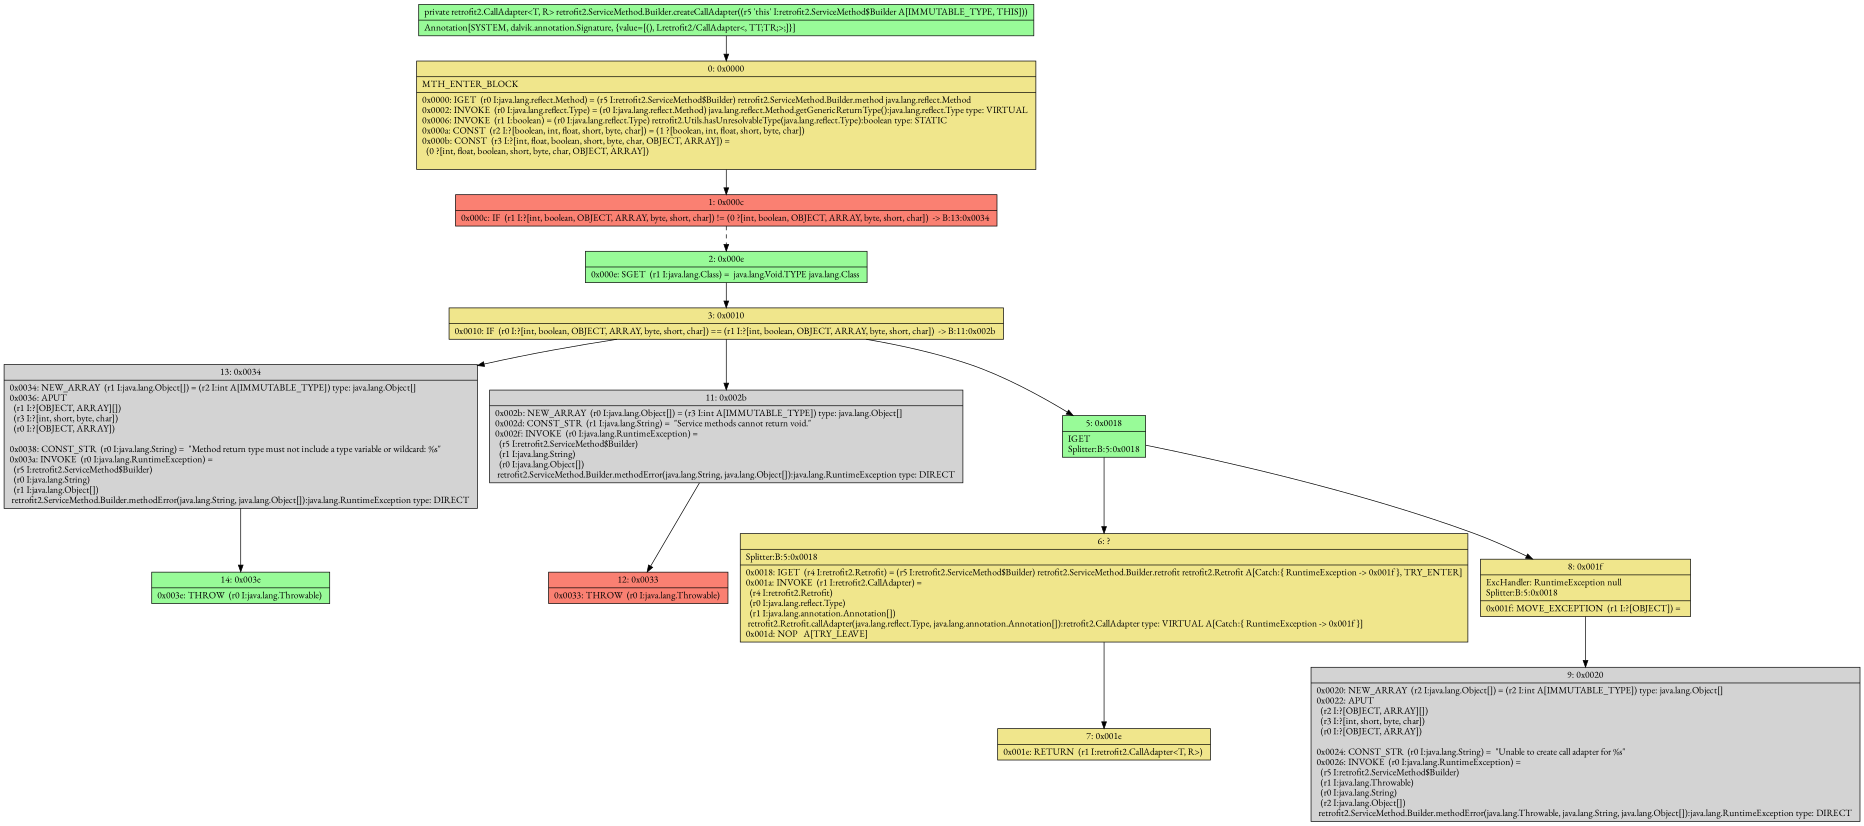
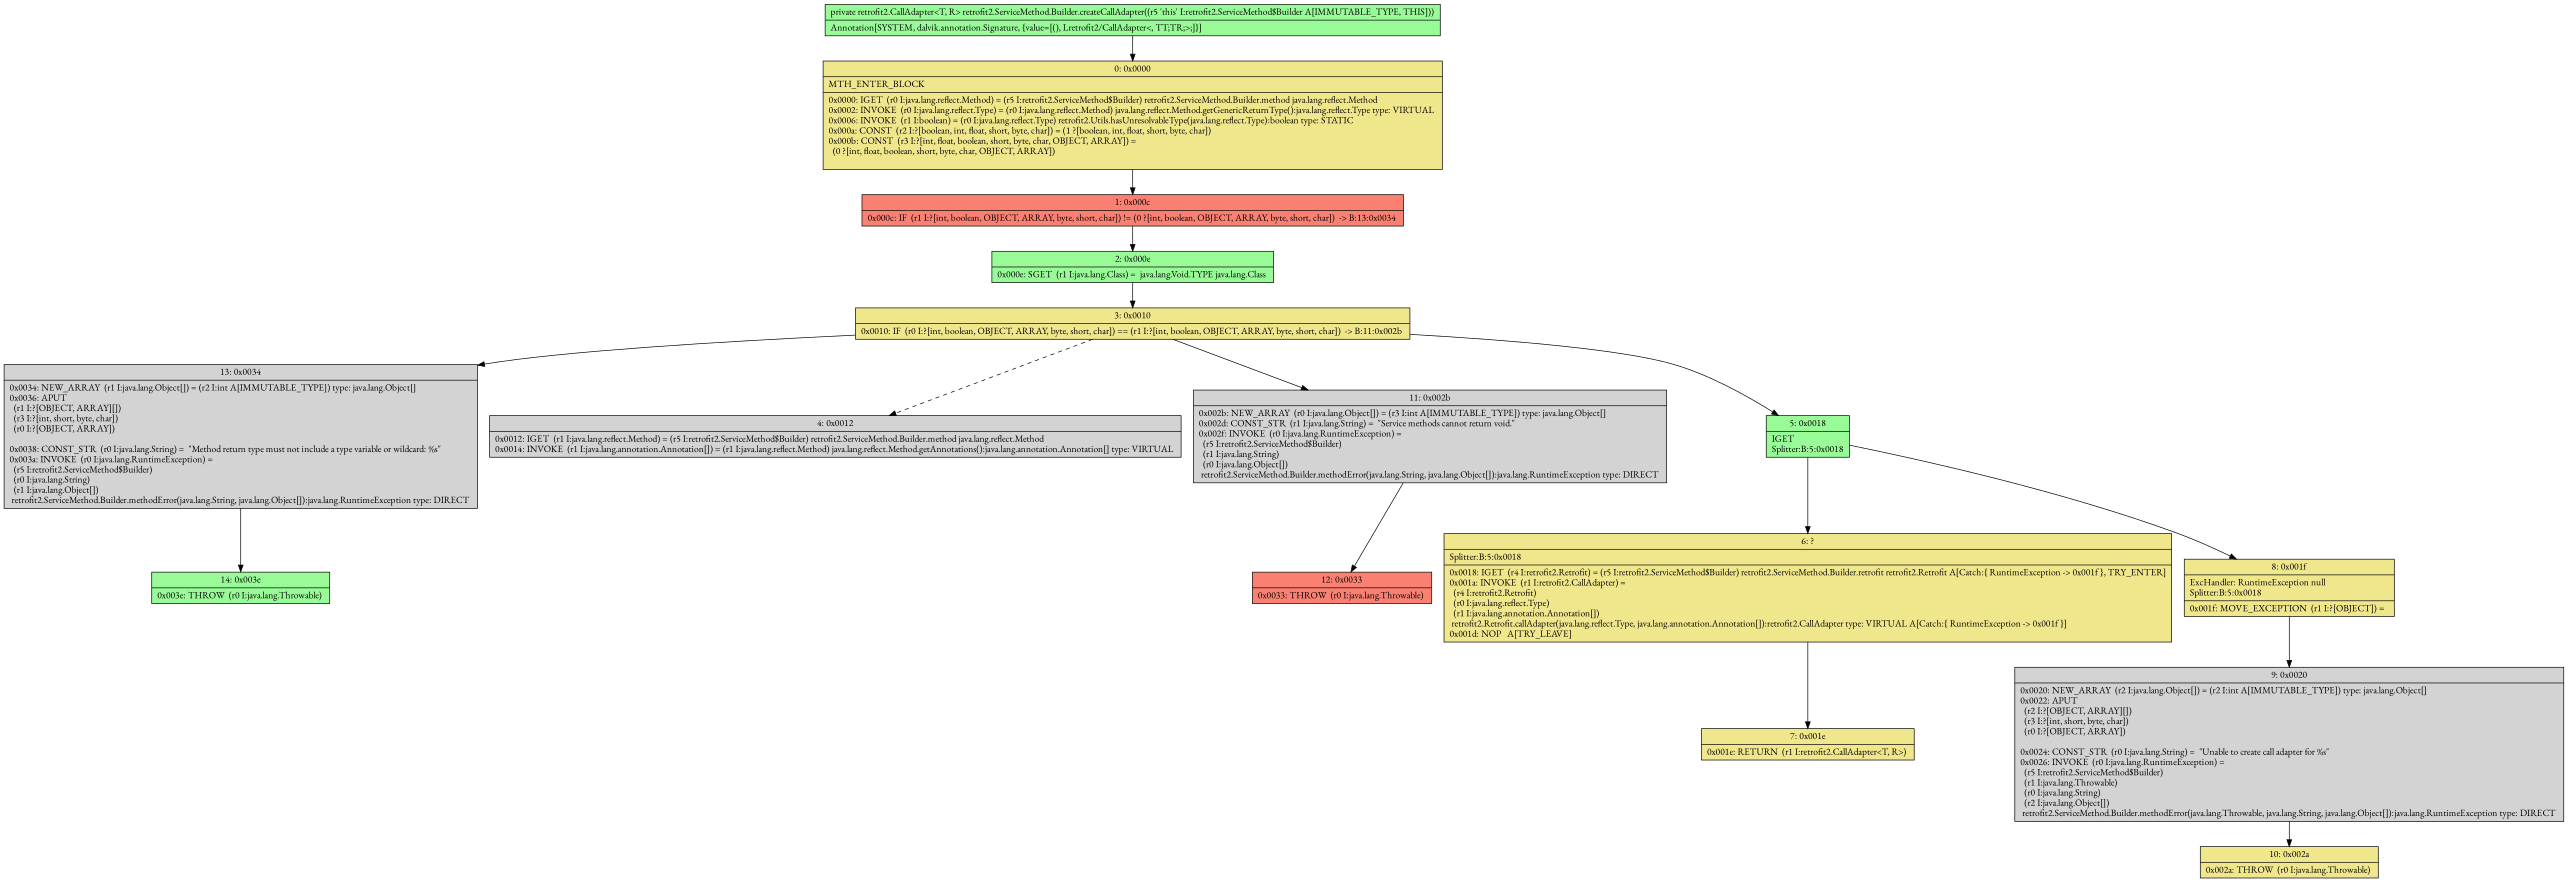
(726, 235) -> (1133, 235)
none -> (835, 436)
none -> (2289, 862)
